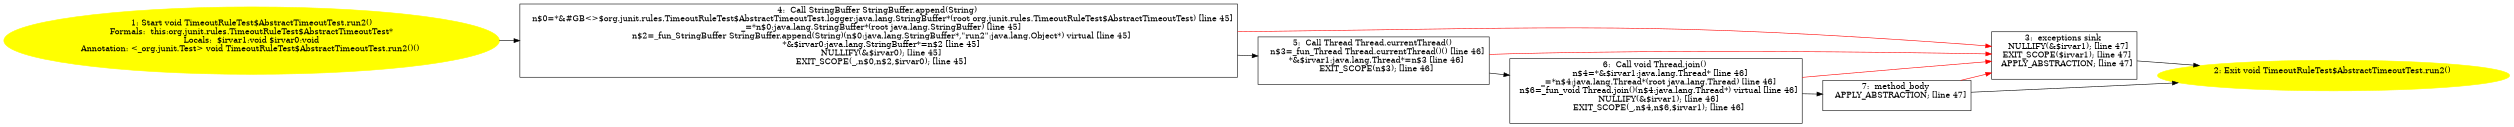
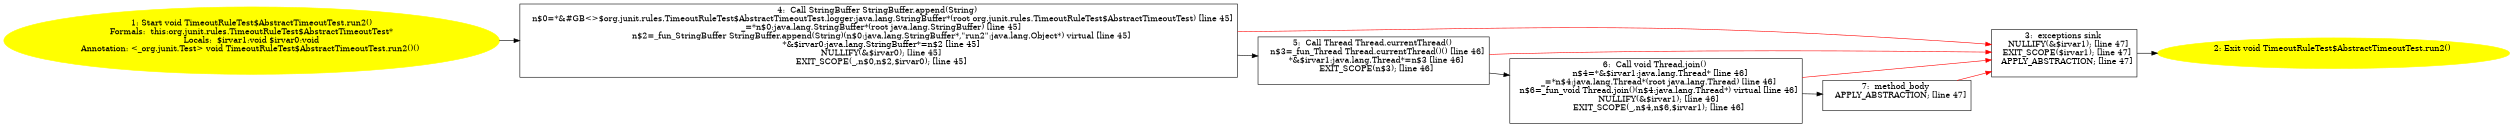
(2072, 88) -> none
